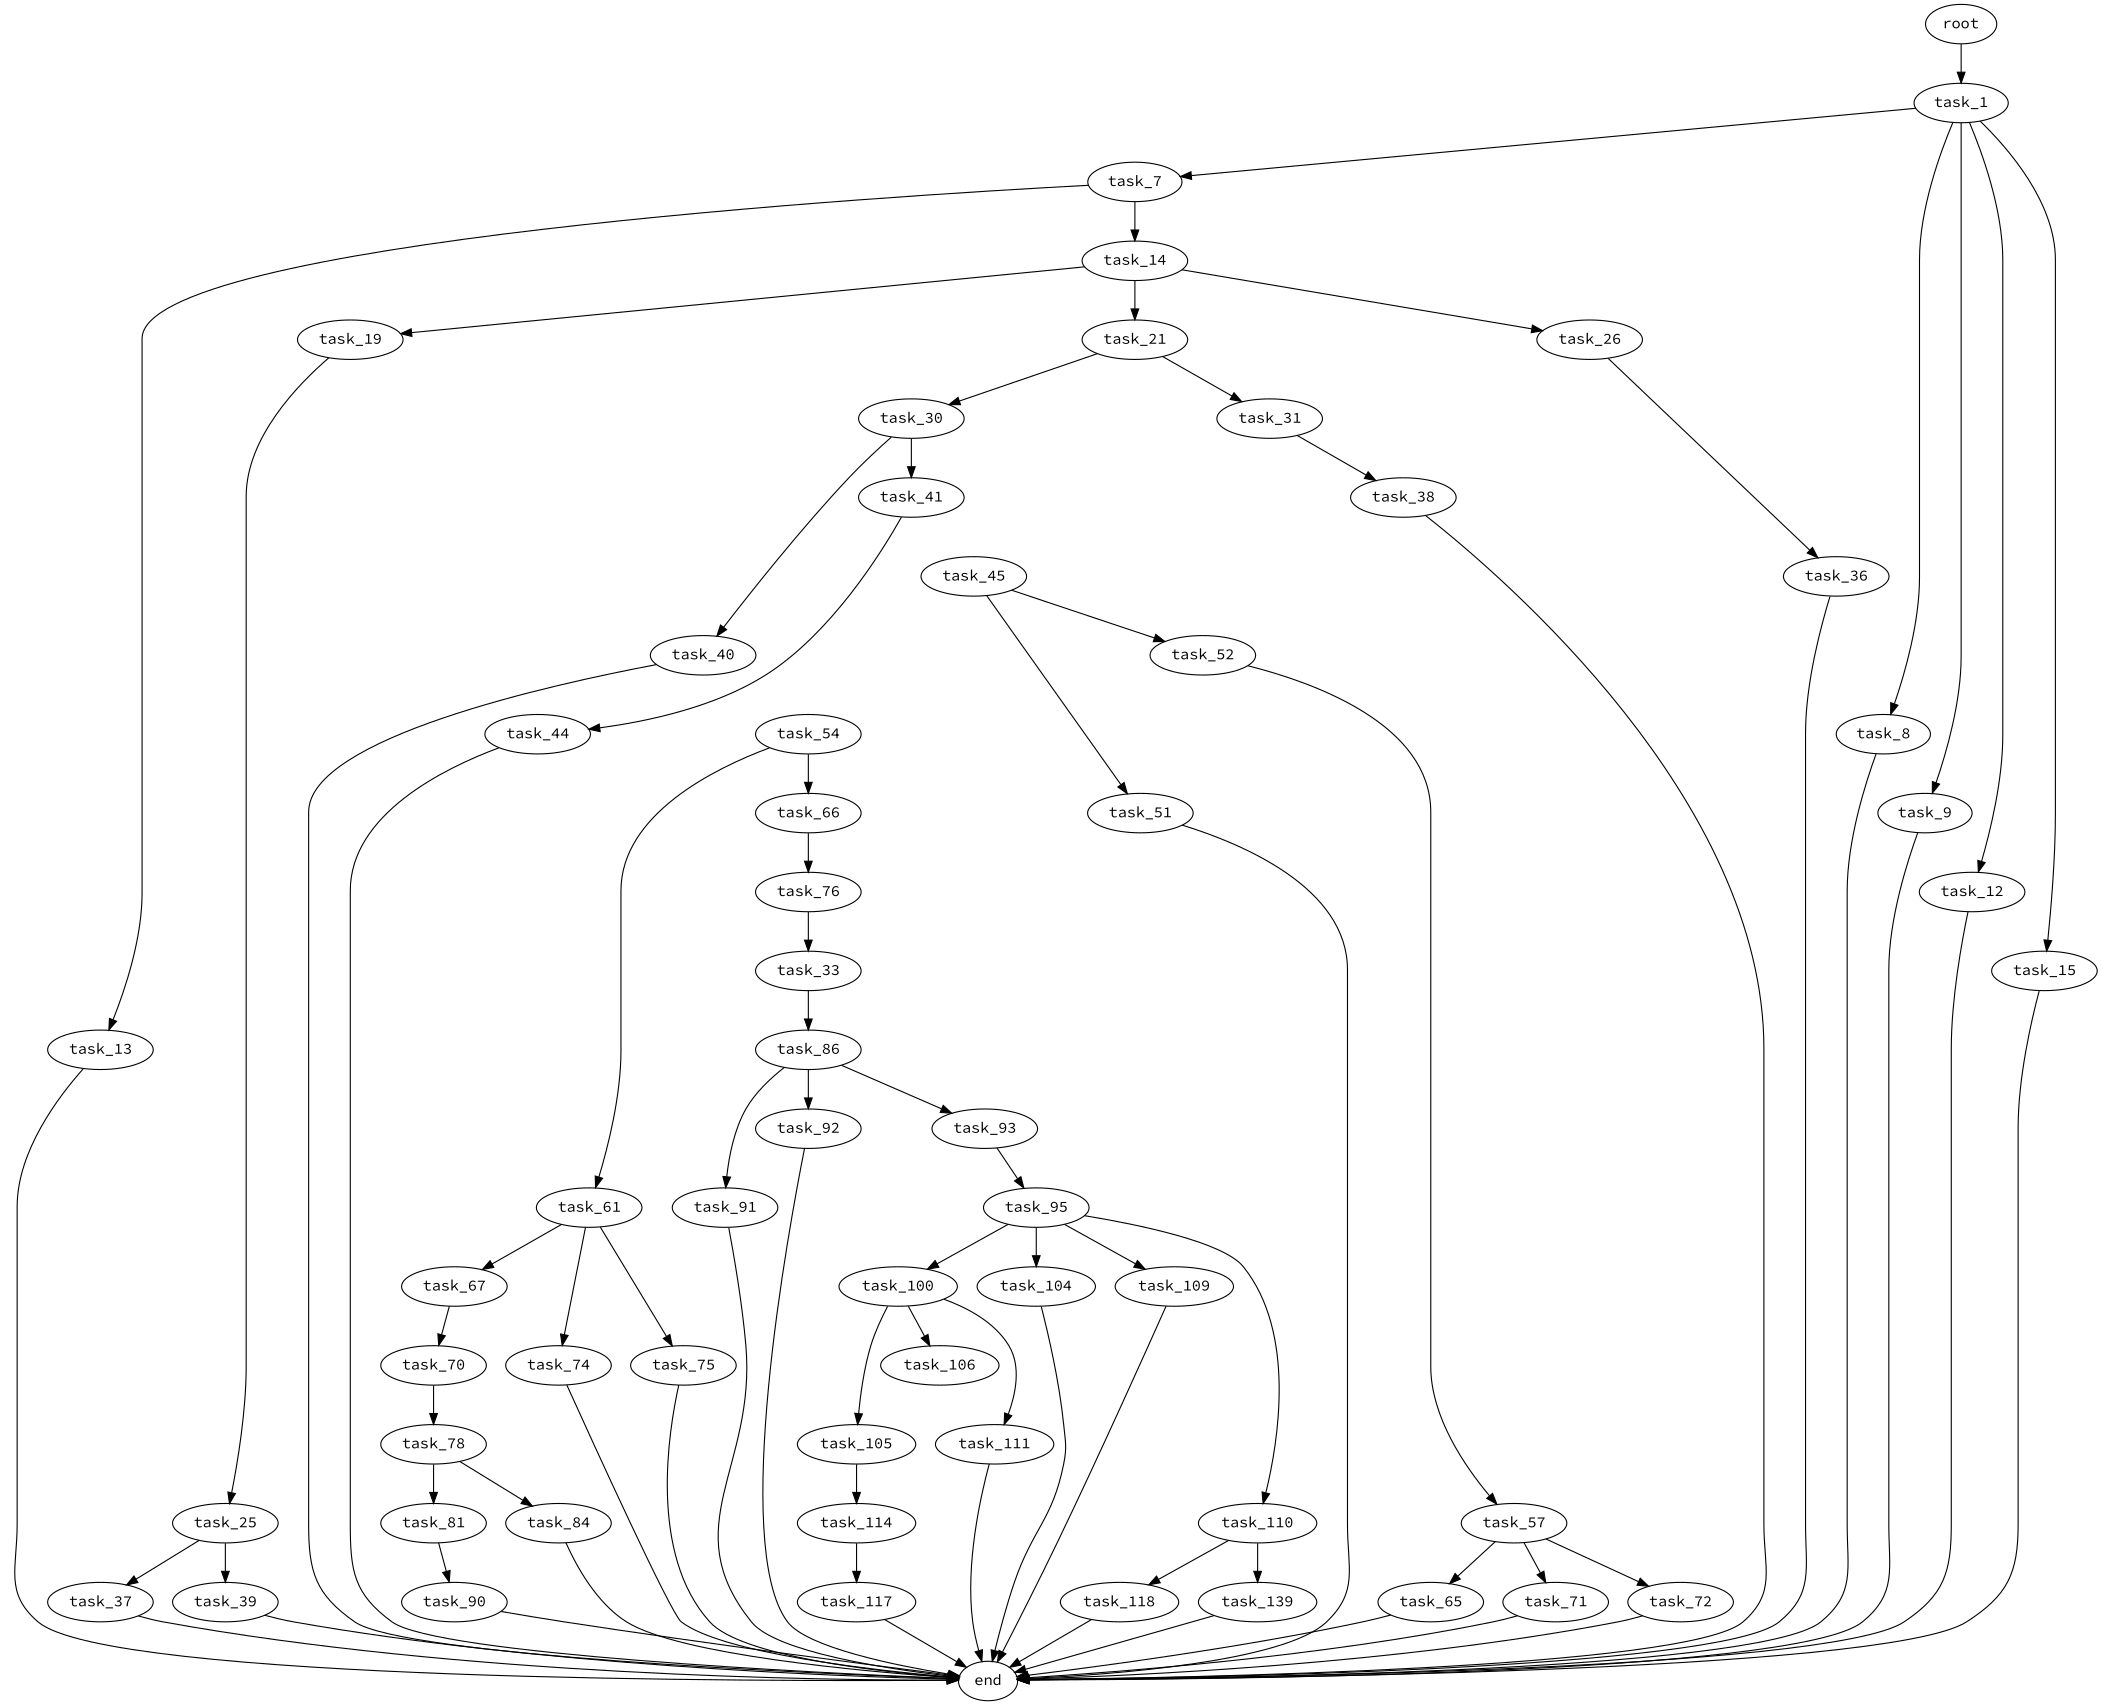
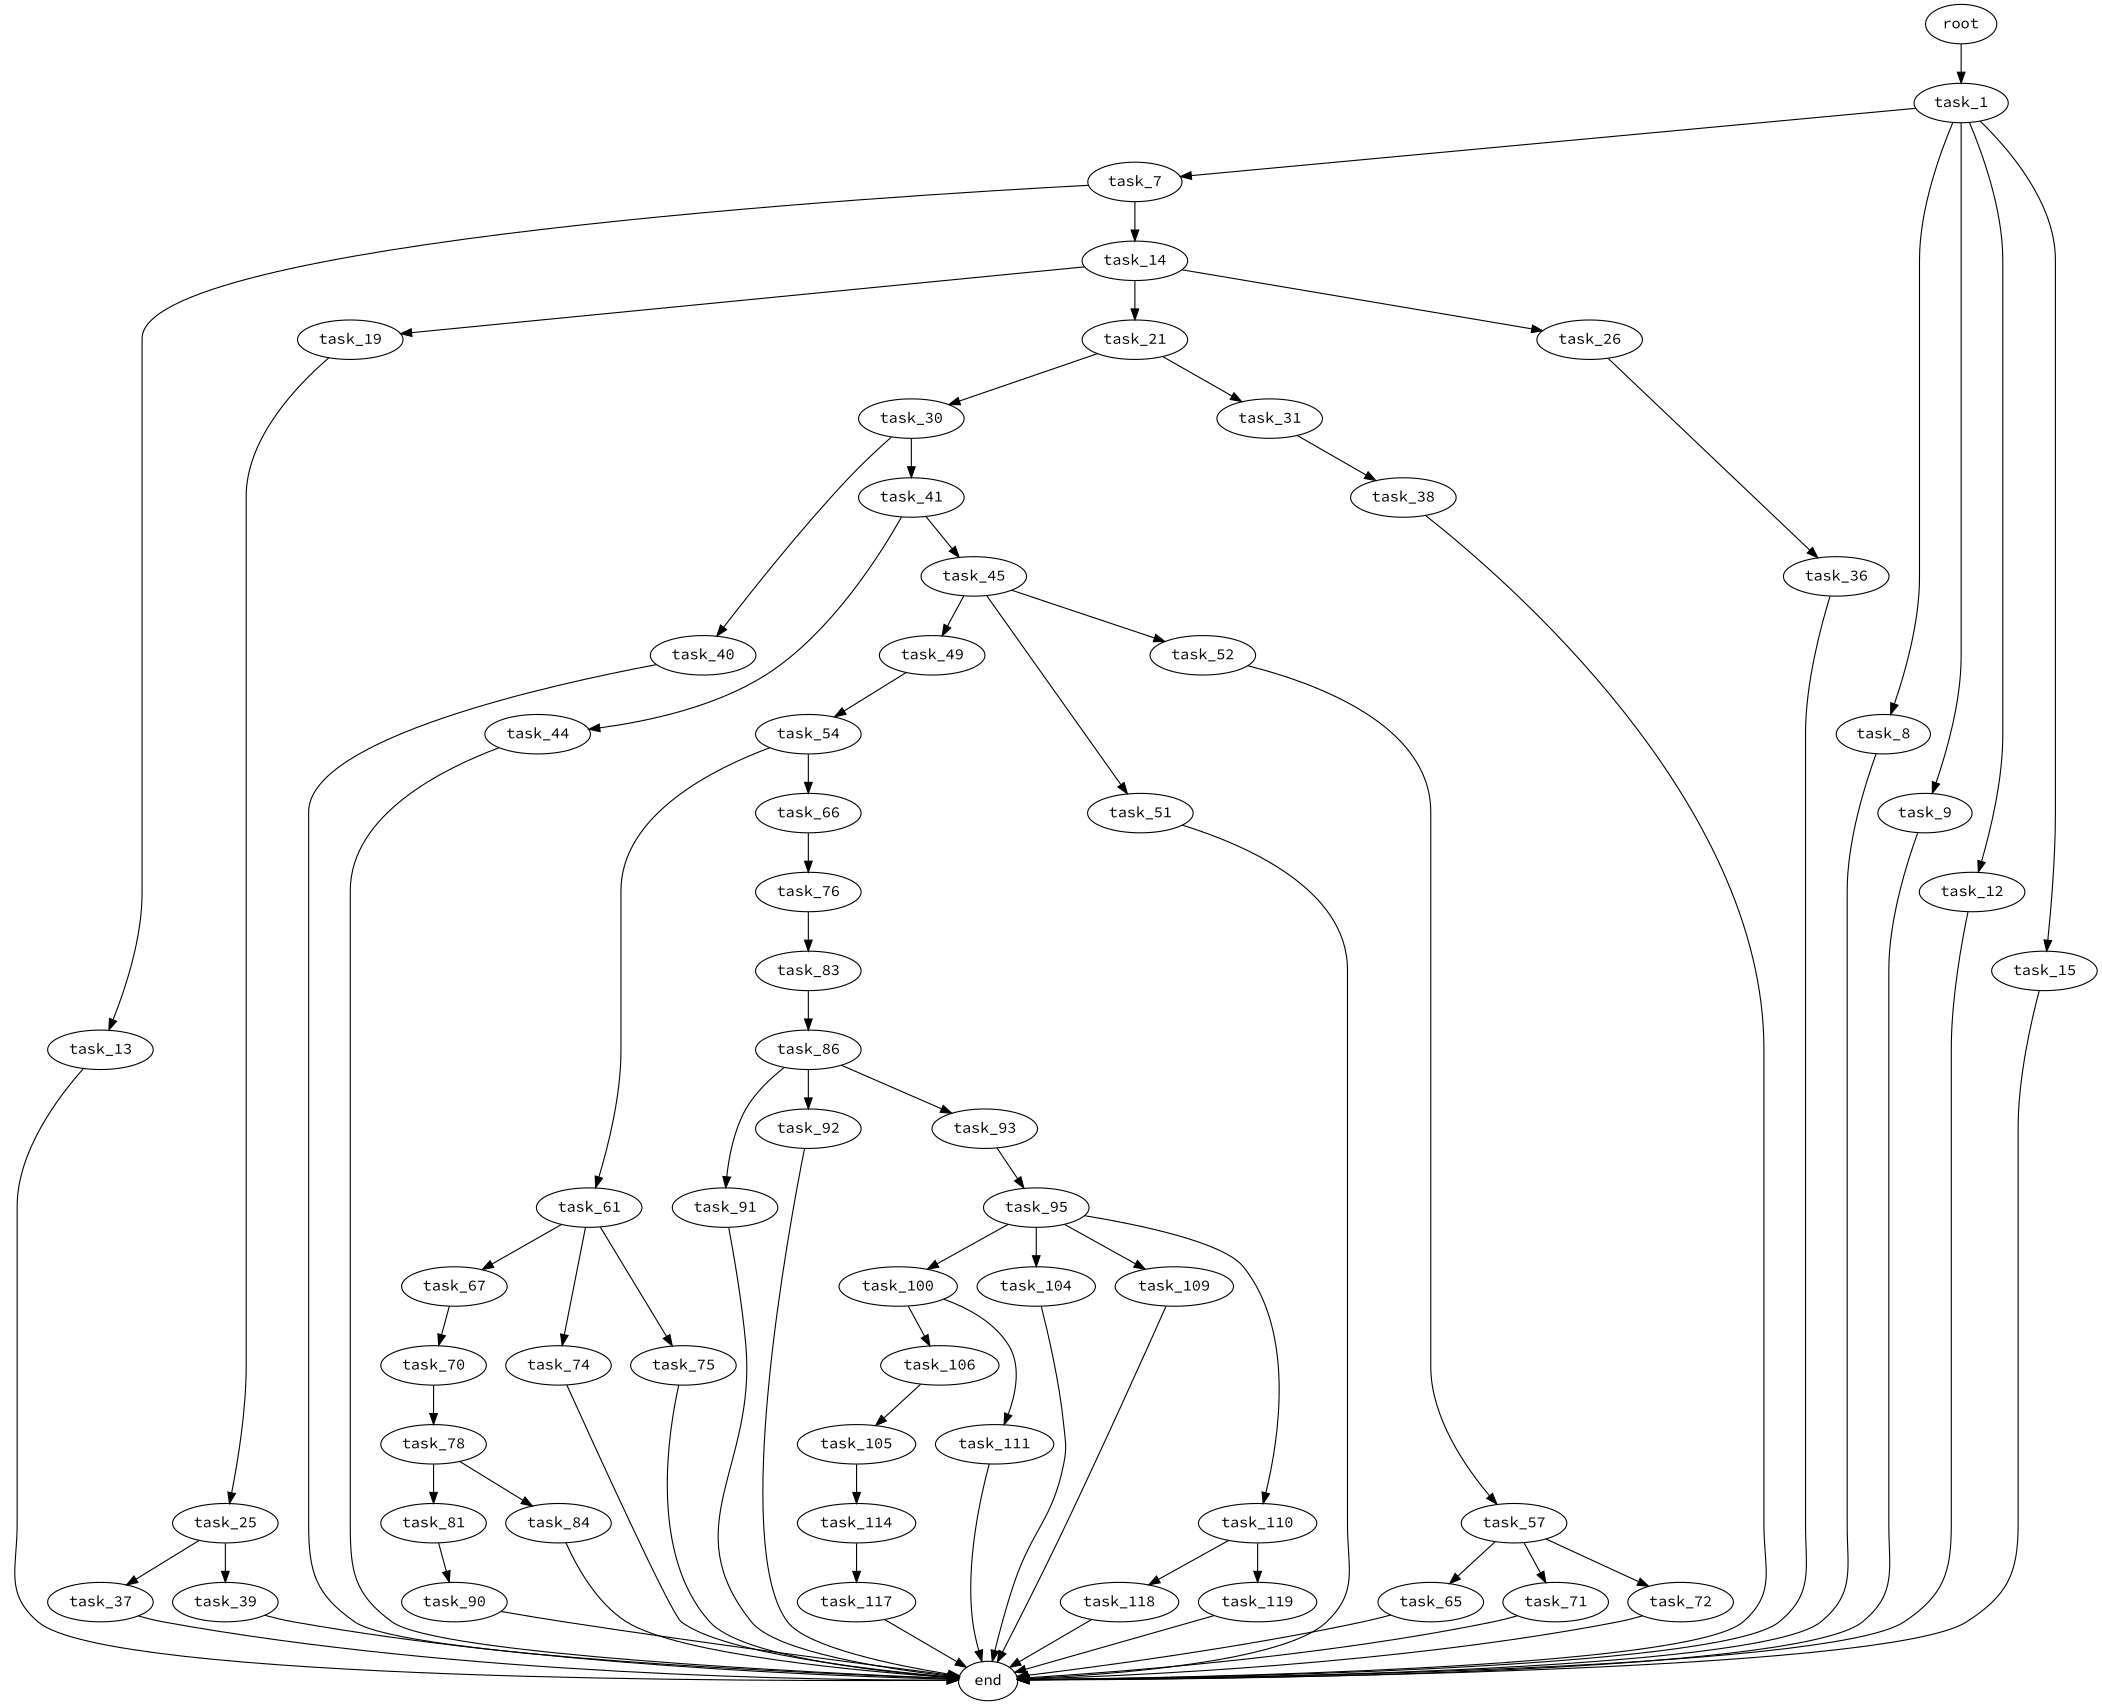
none -> (939, 533)
none -> (932, 655)
(808, 971) -> (808, 971)
(867, 1358) -> (902, 1401)
(1258, 1602) -> (1258, 1602)
